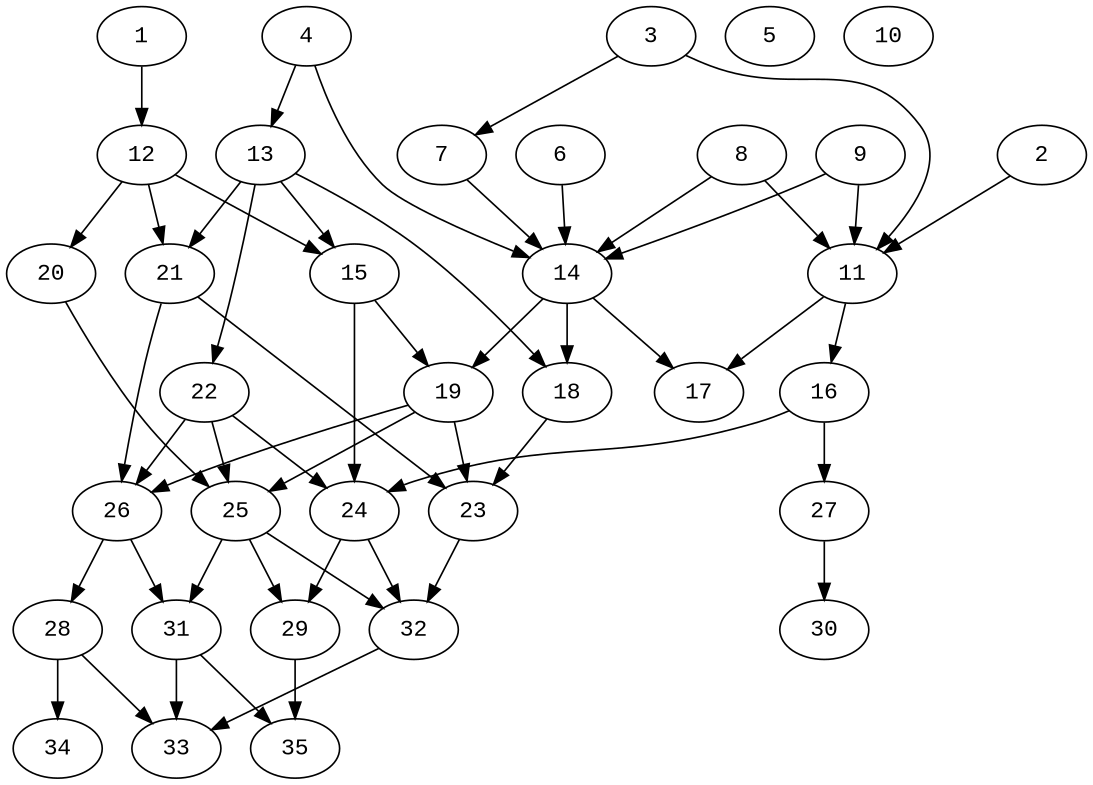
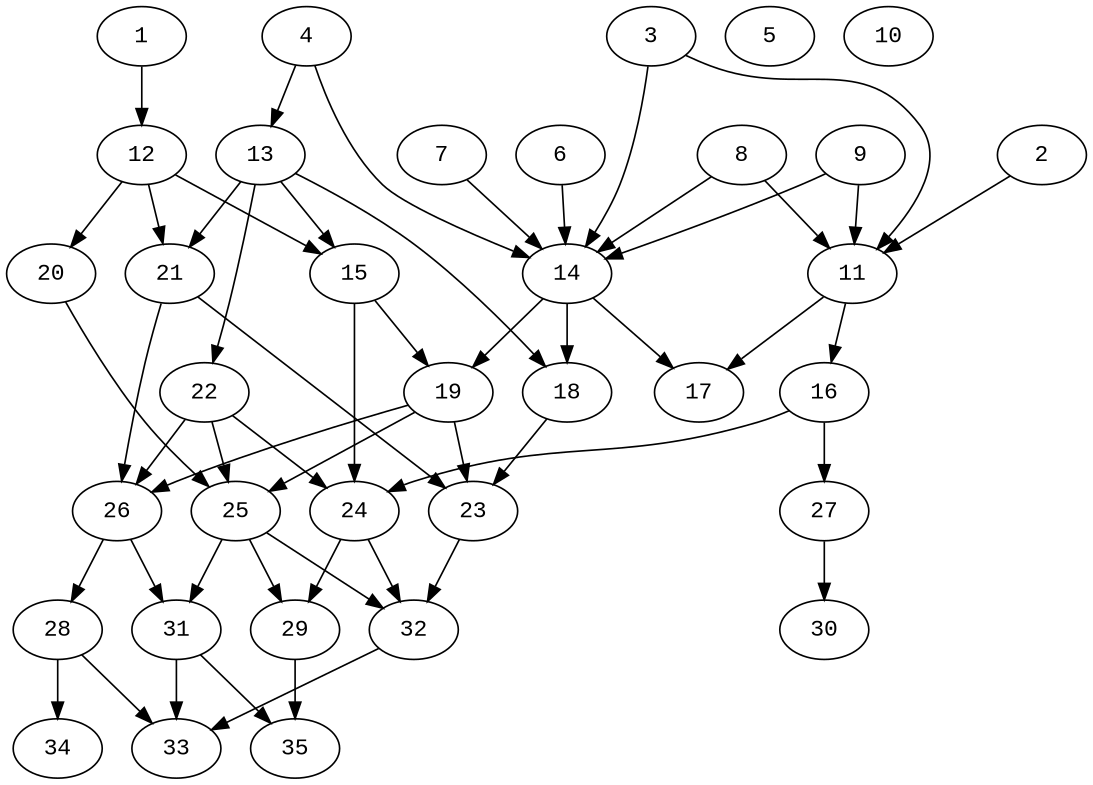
(554, 91) -> (631, 152)
